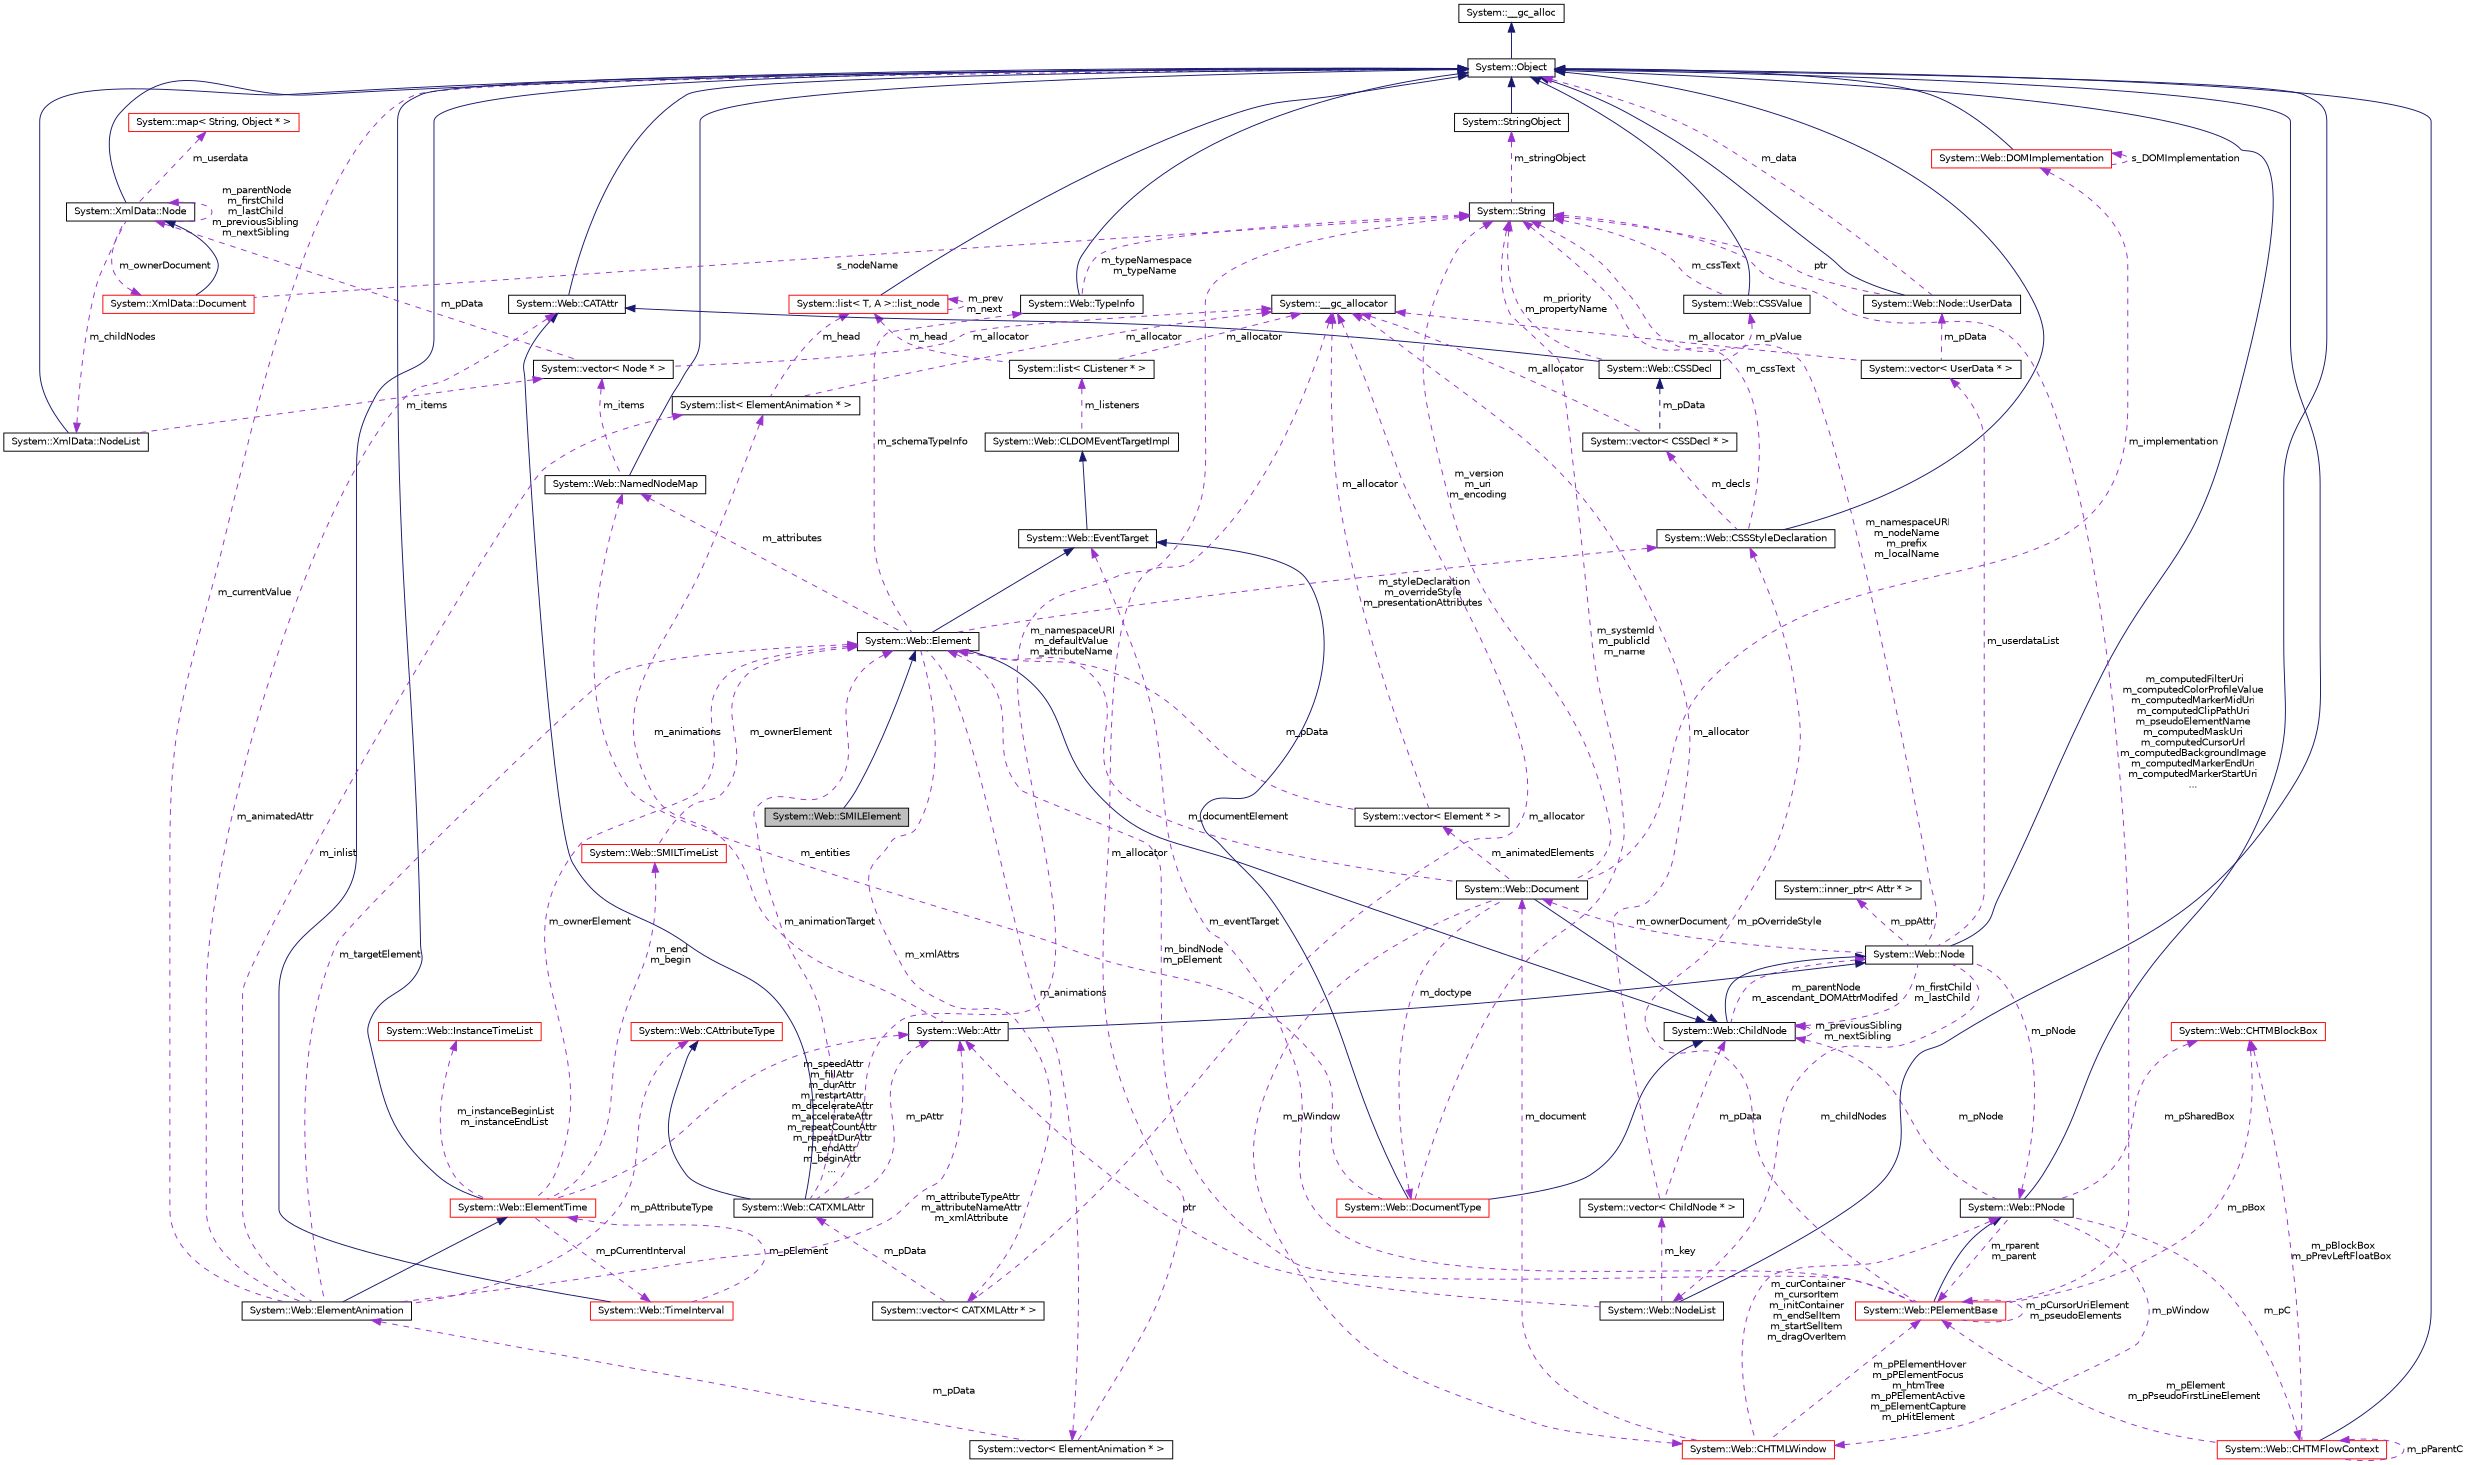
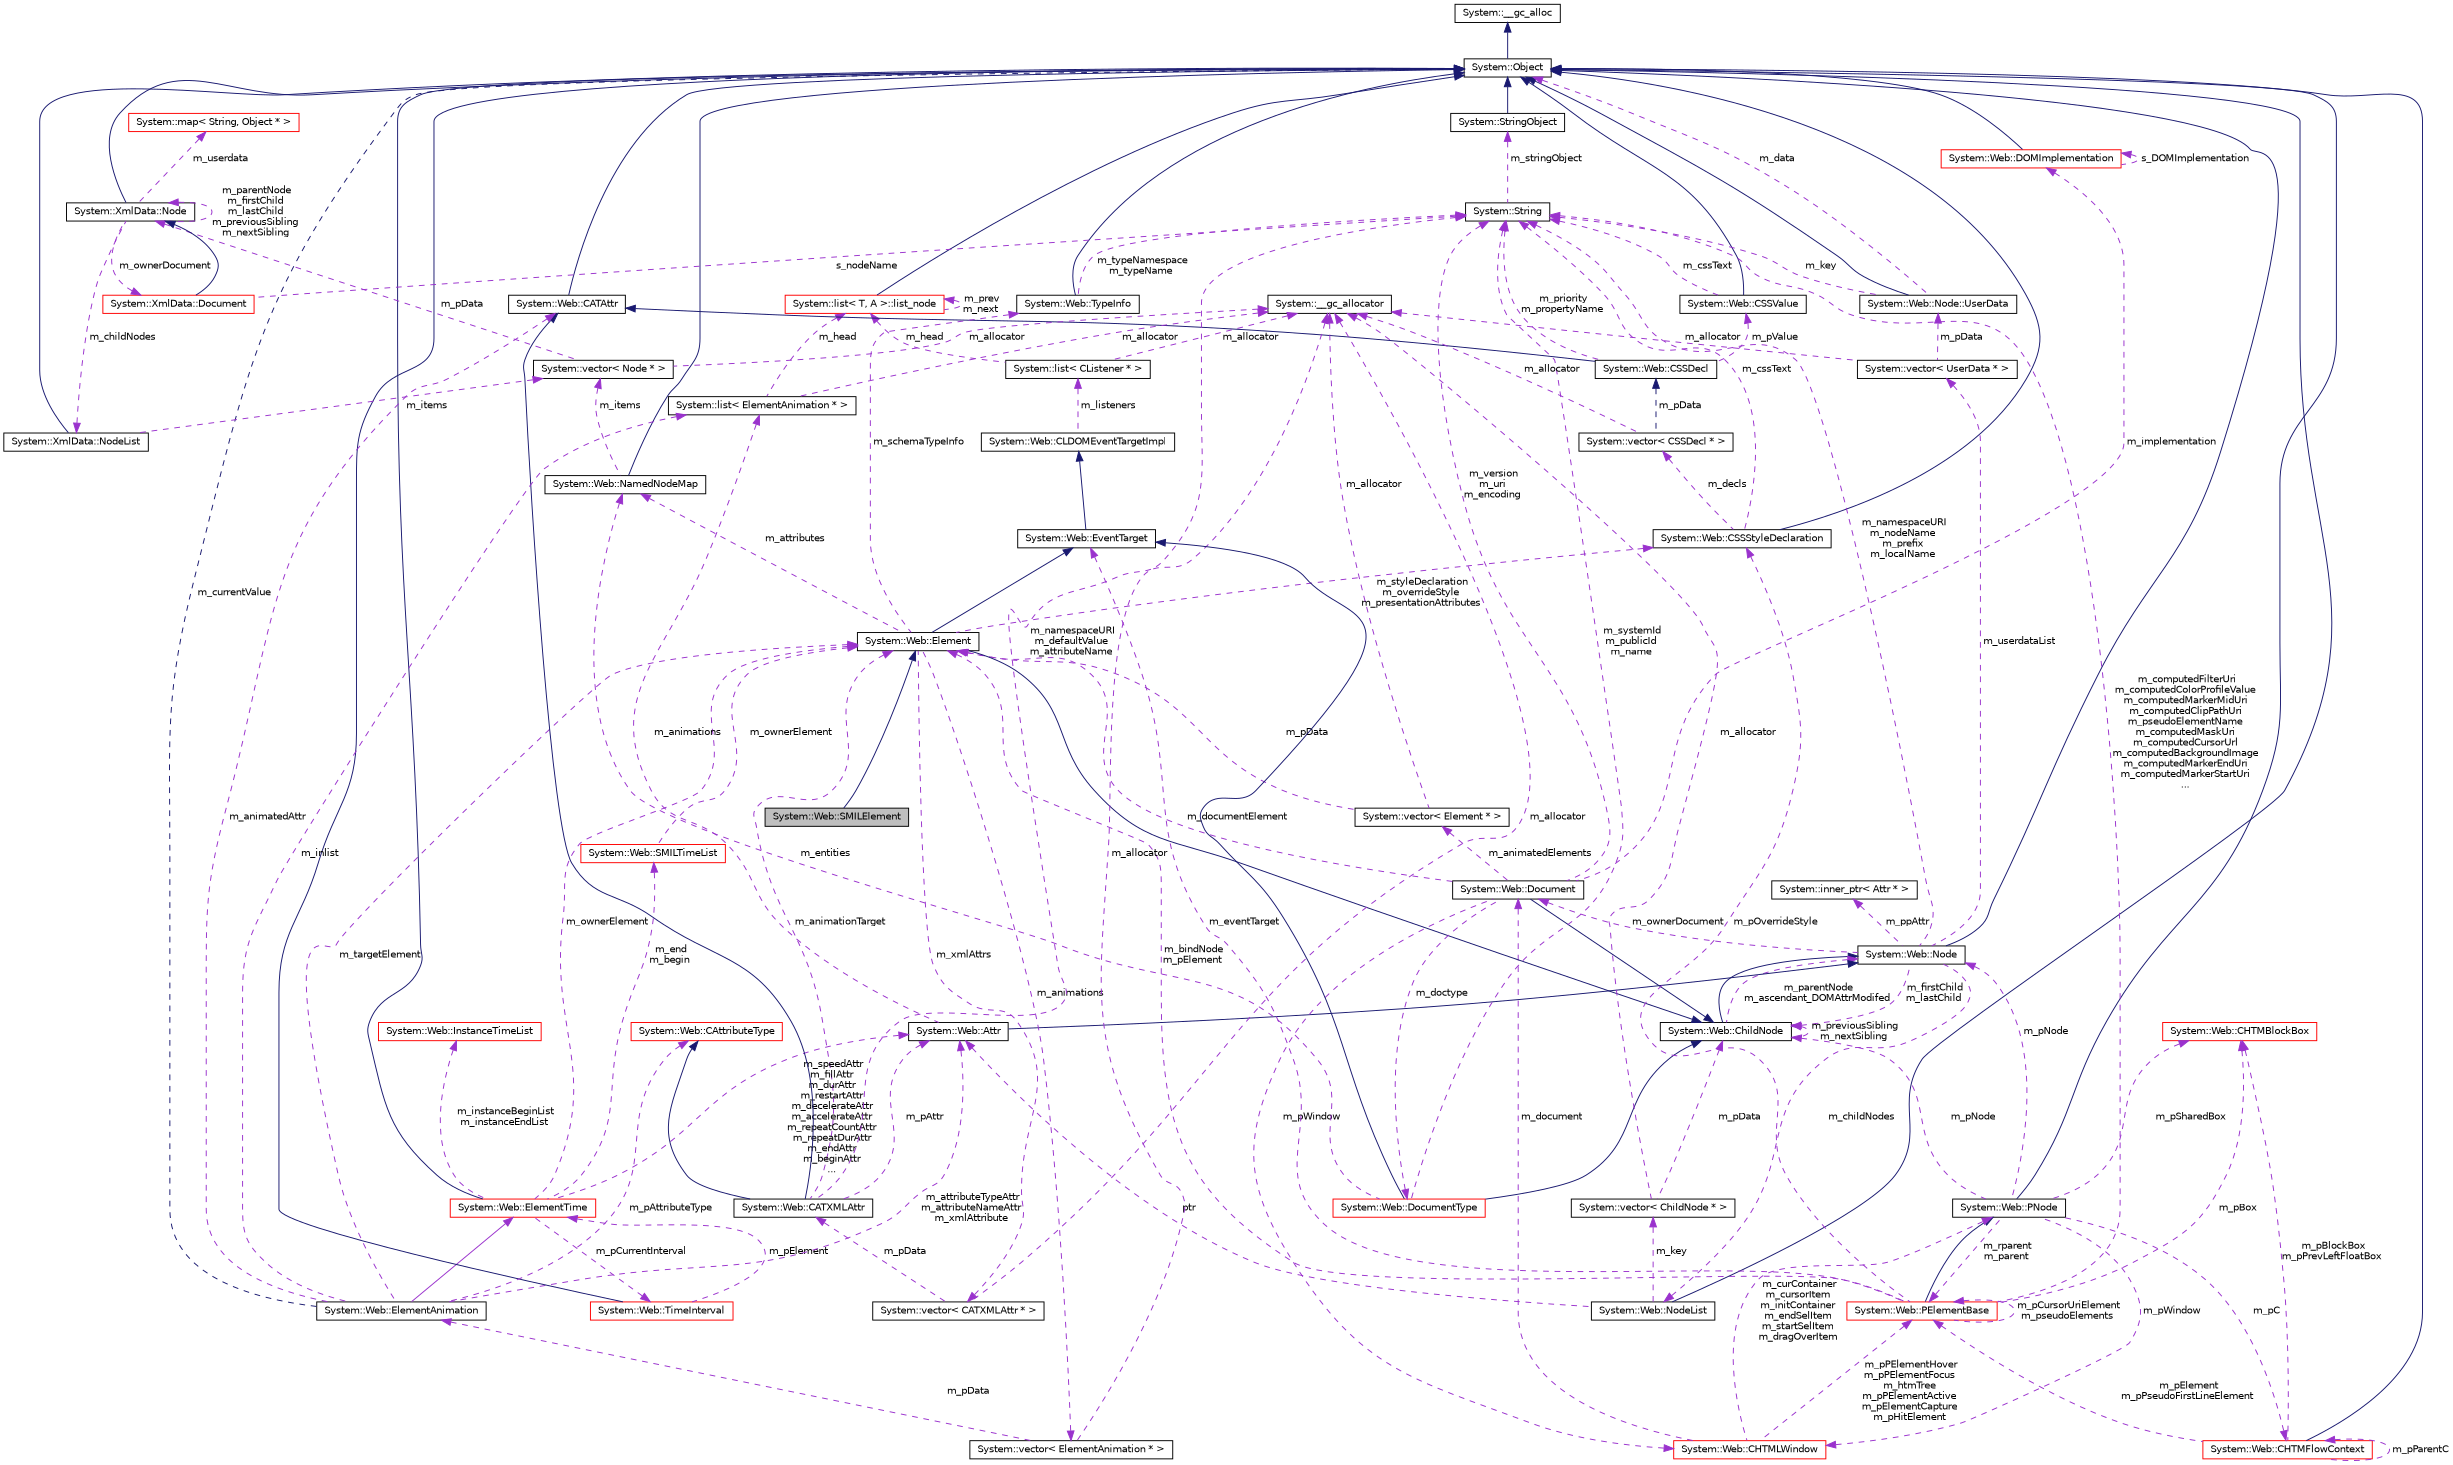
(328, 204) -> (318, 224)
(1819, 266) -> (1820, 266)
(2033, 1065) -> (2026, 1075)
(424, 1260) -> (463, 1259)
